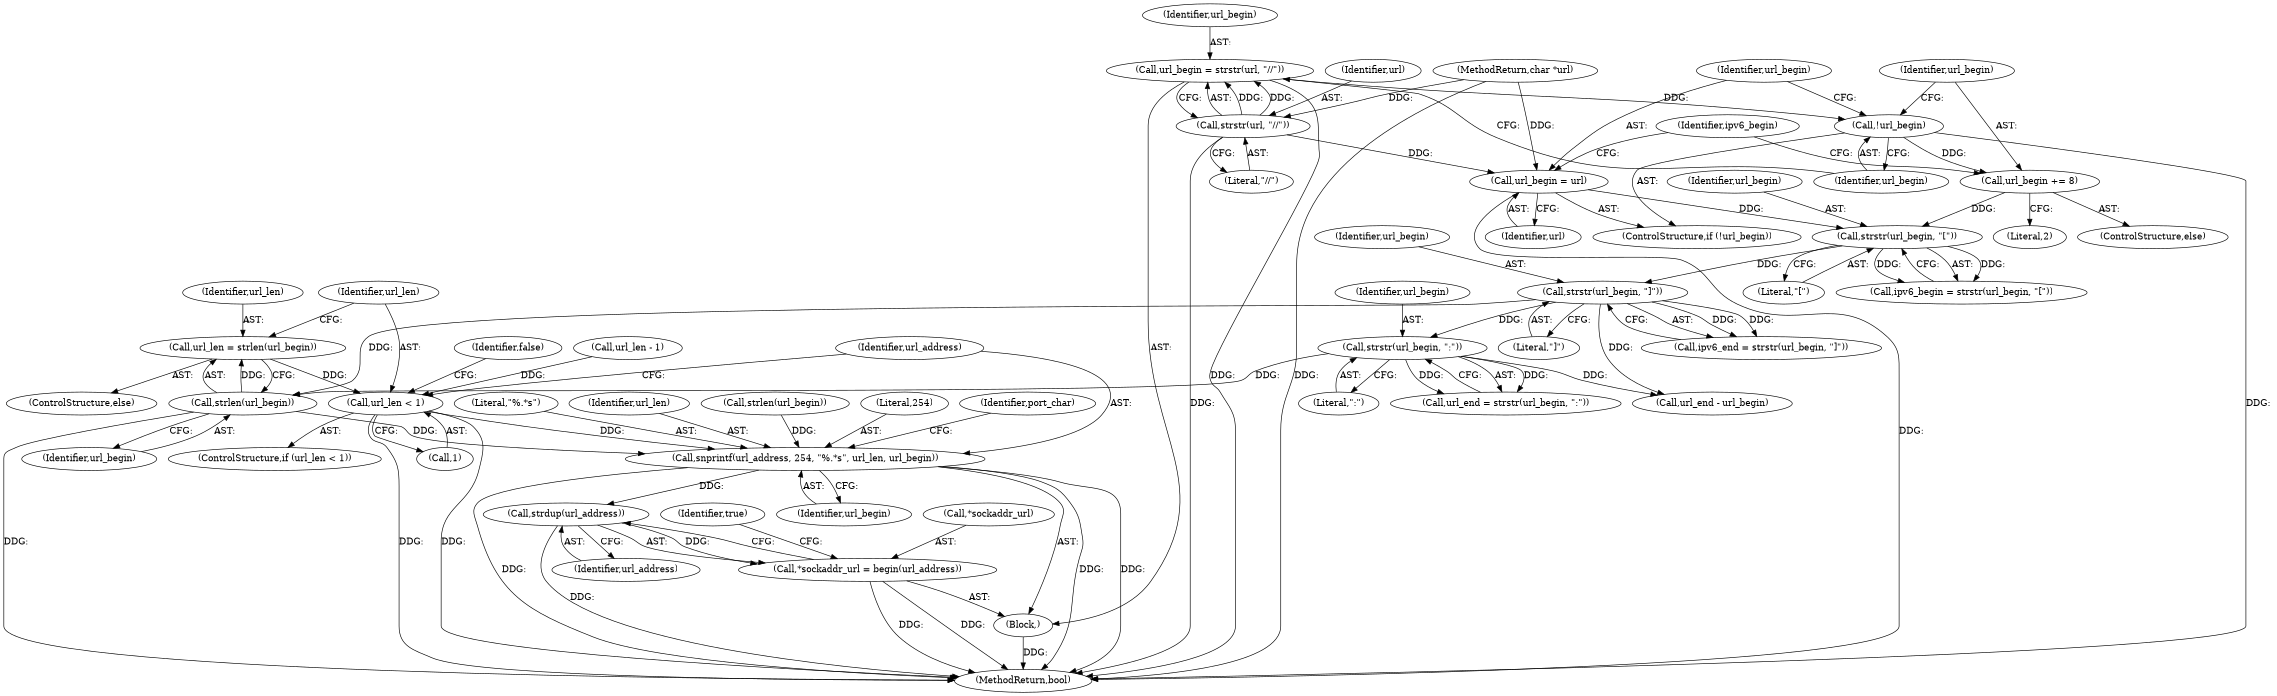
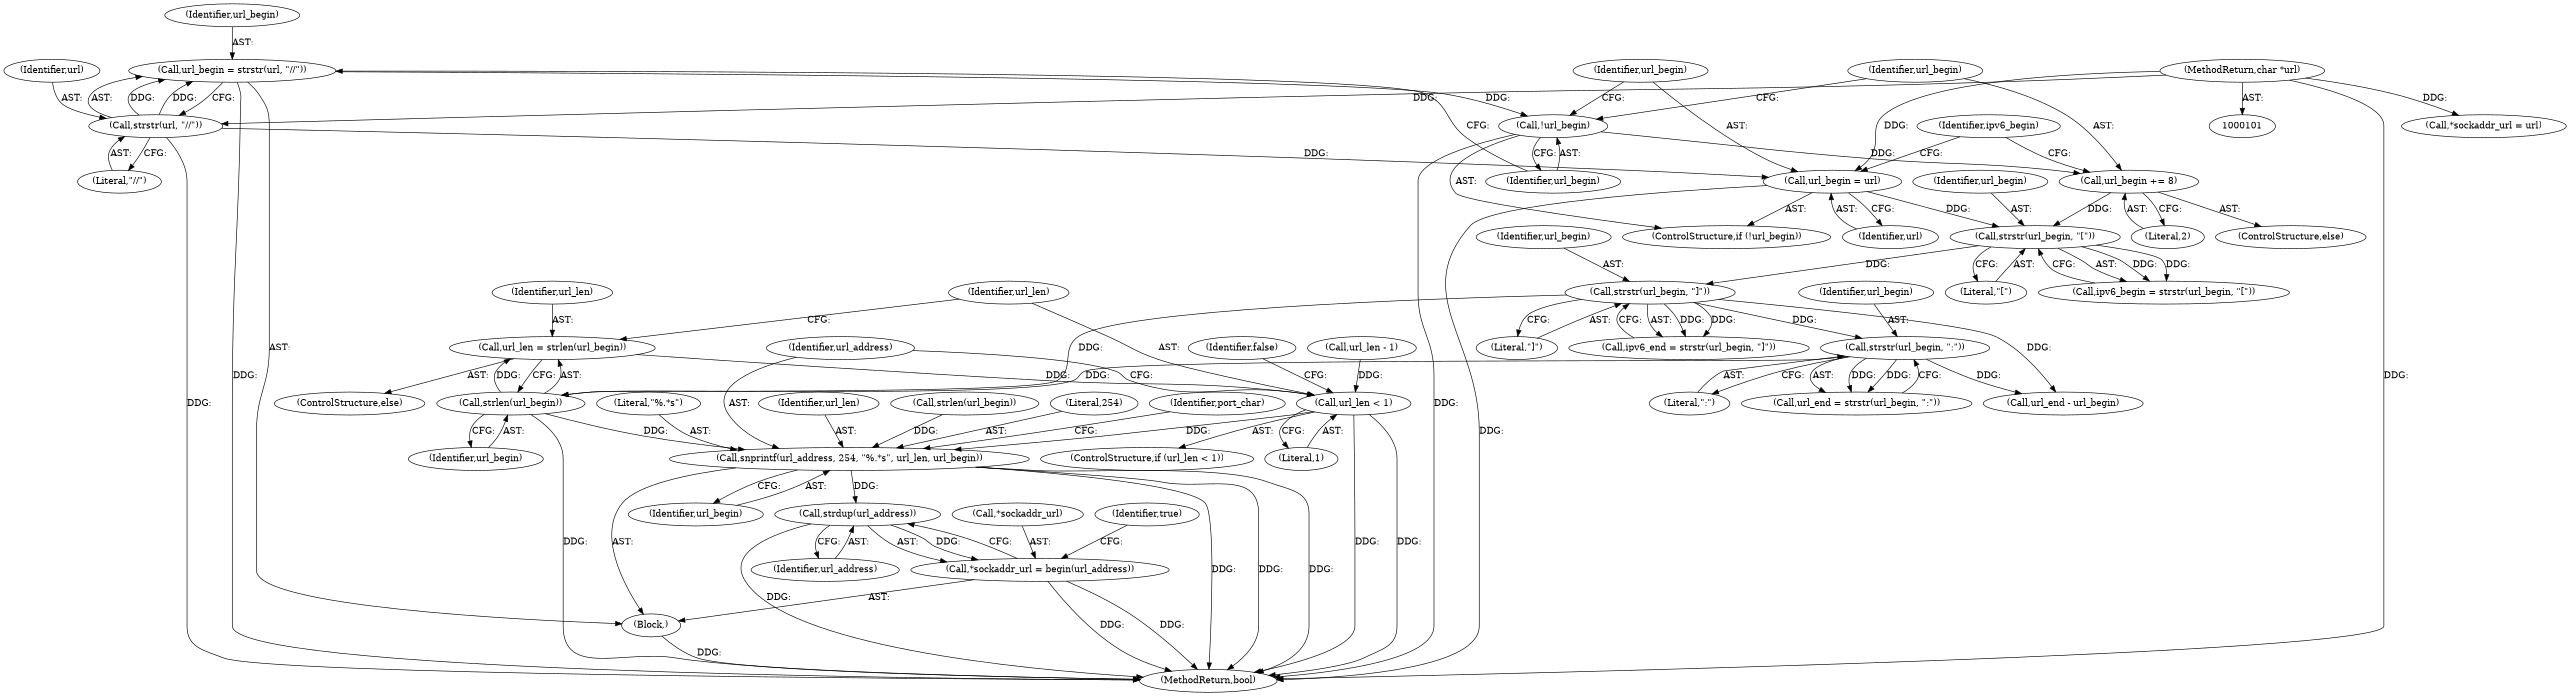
none -> (2242, 126)
none -> (2484, 126)
none -> (2129, 217)
(445, 459) -> (1301, 459)
